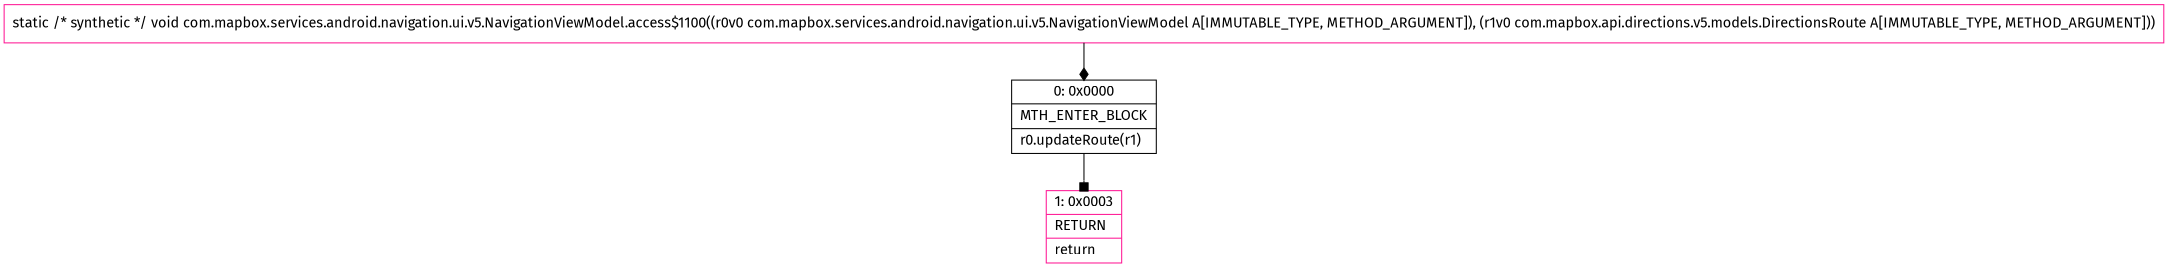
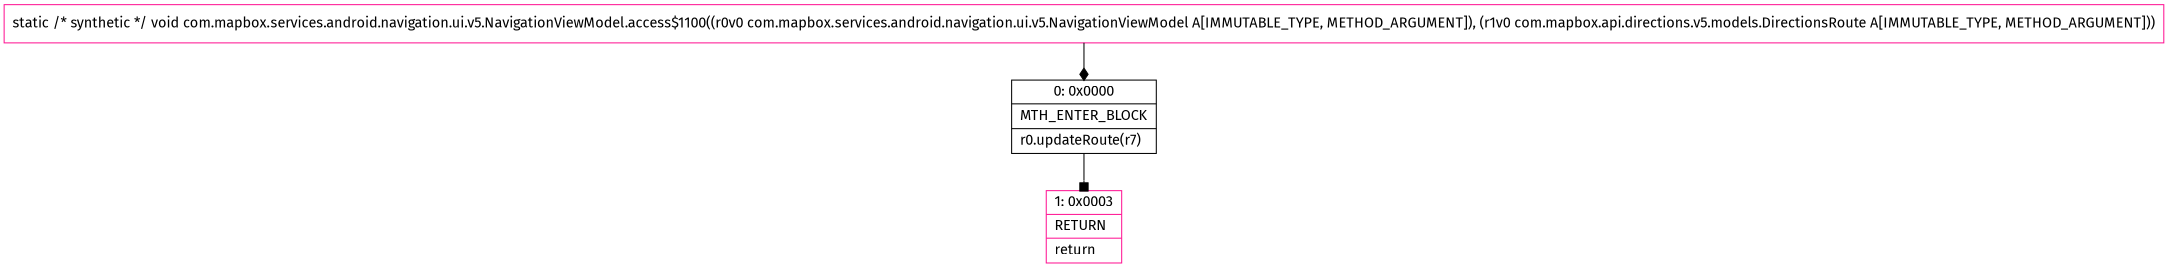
(1081, 141) -> (1081, 141)
